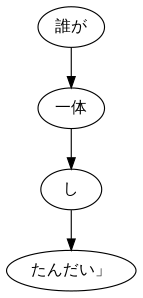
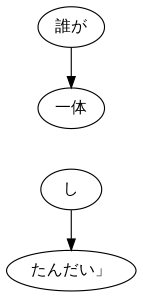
(71, 143) -> none
